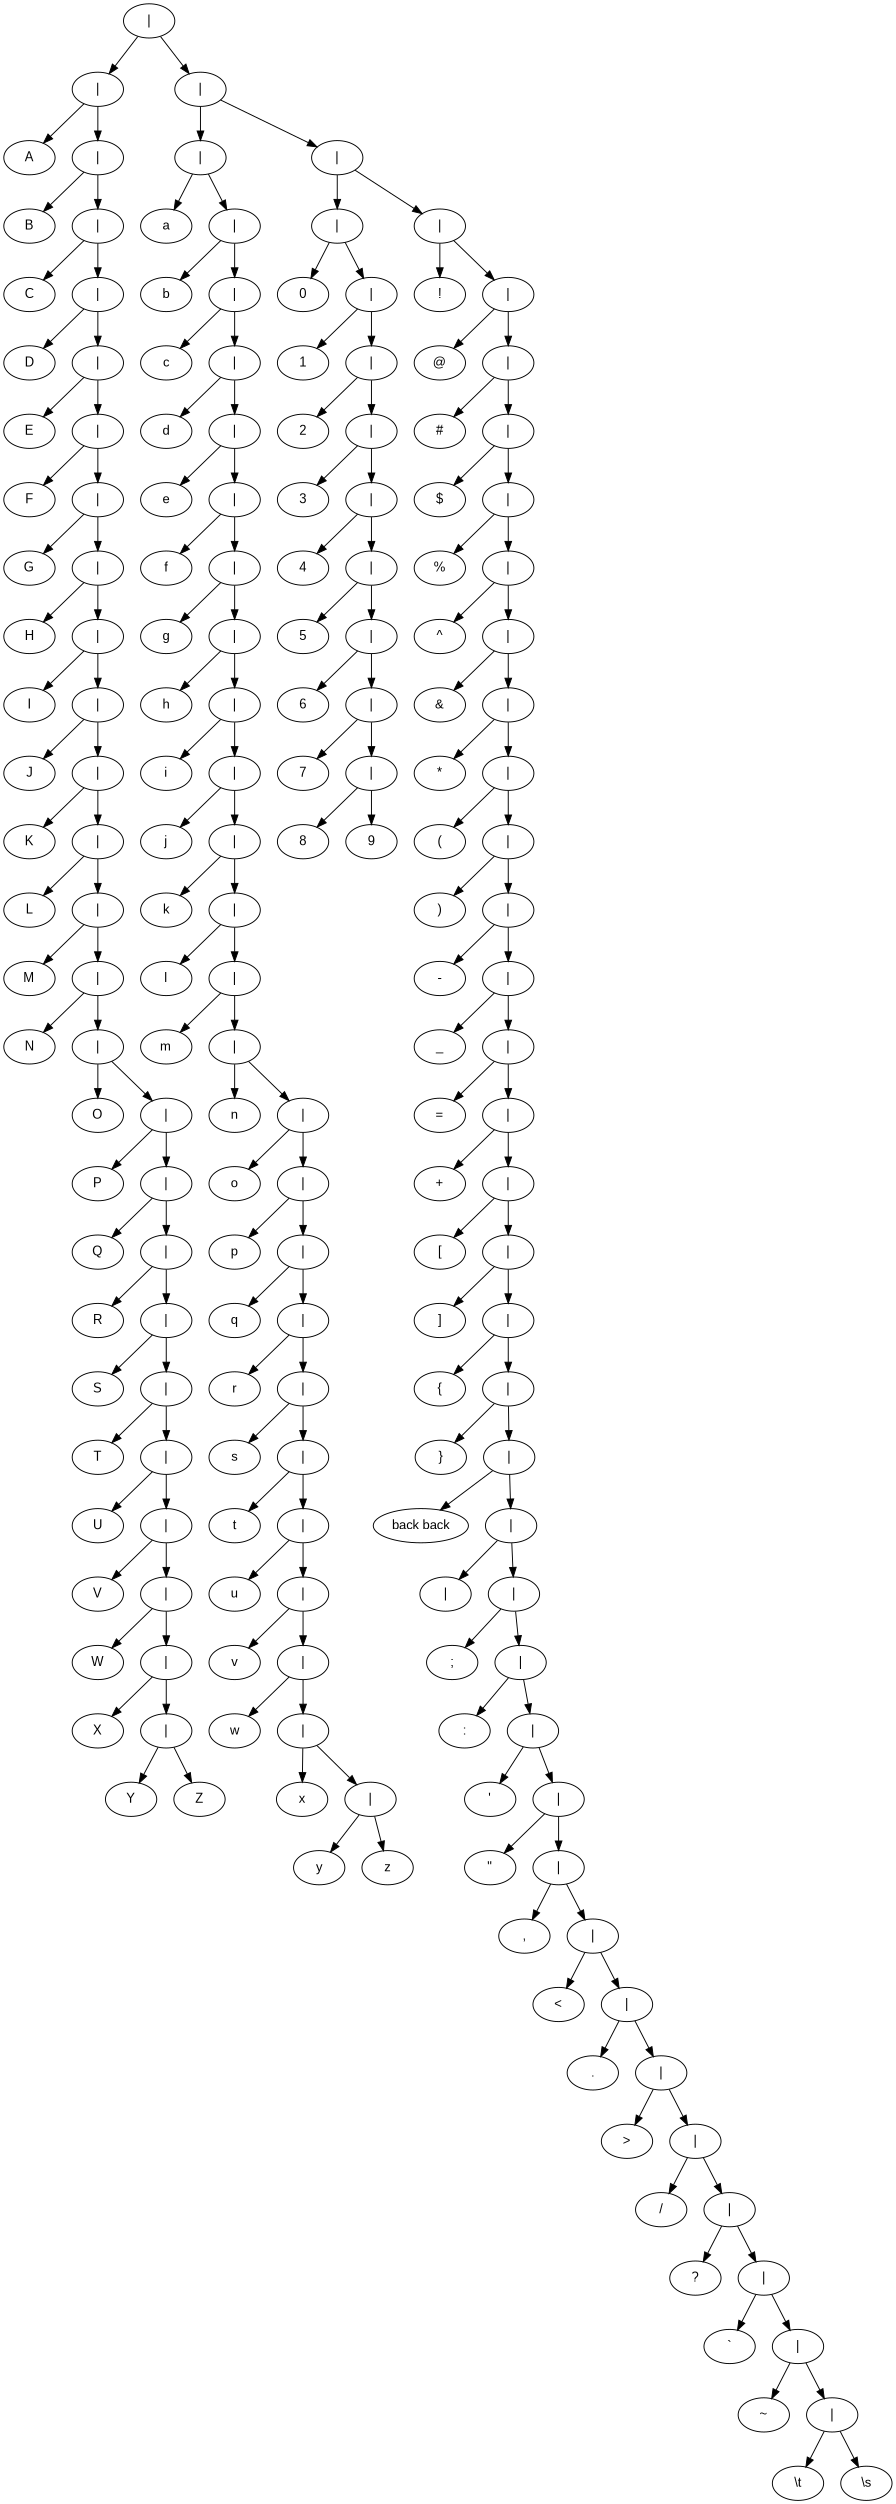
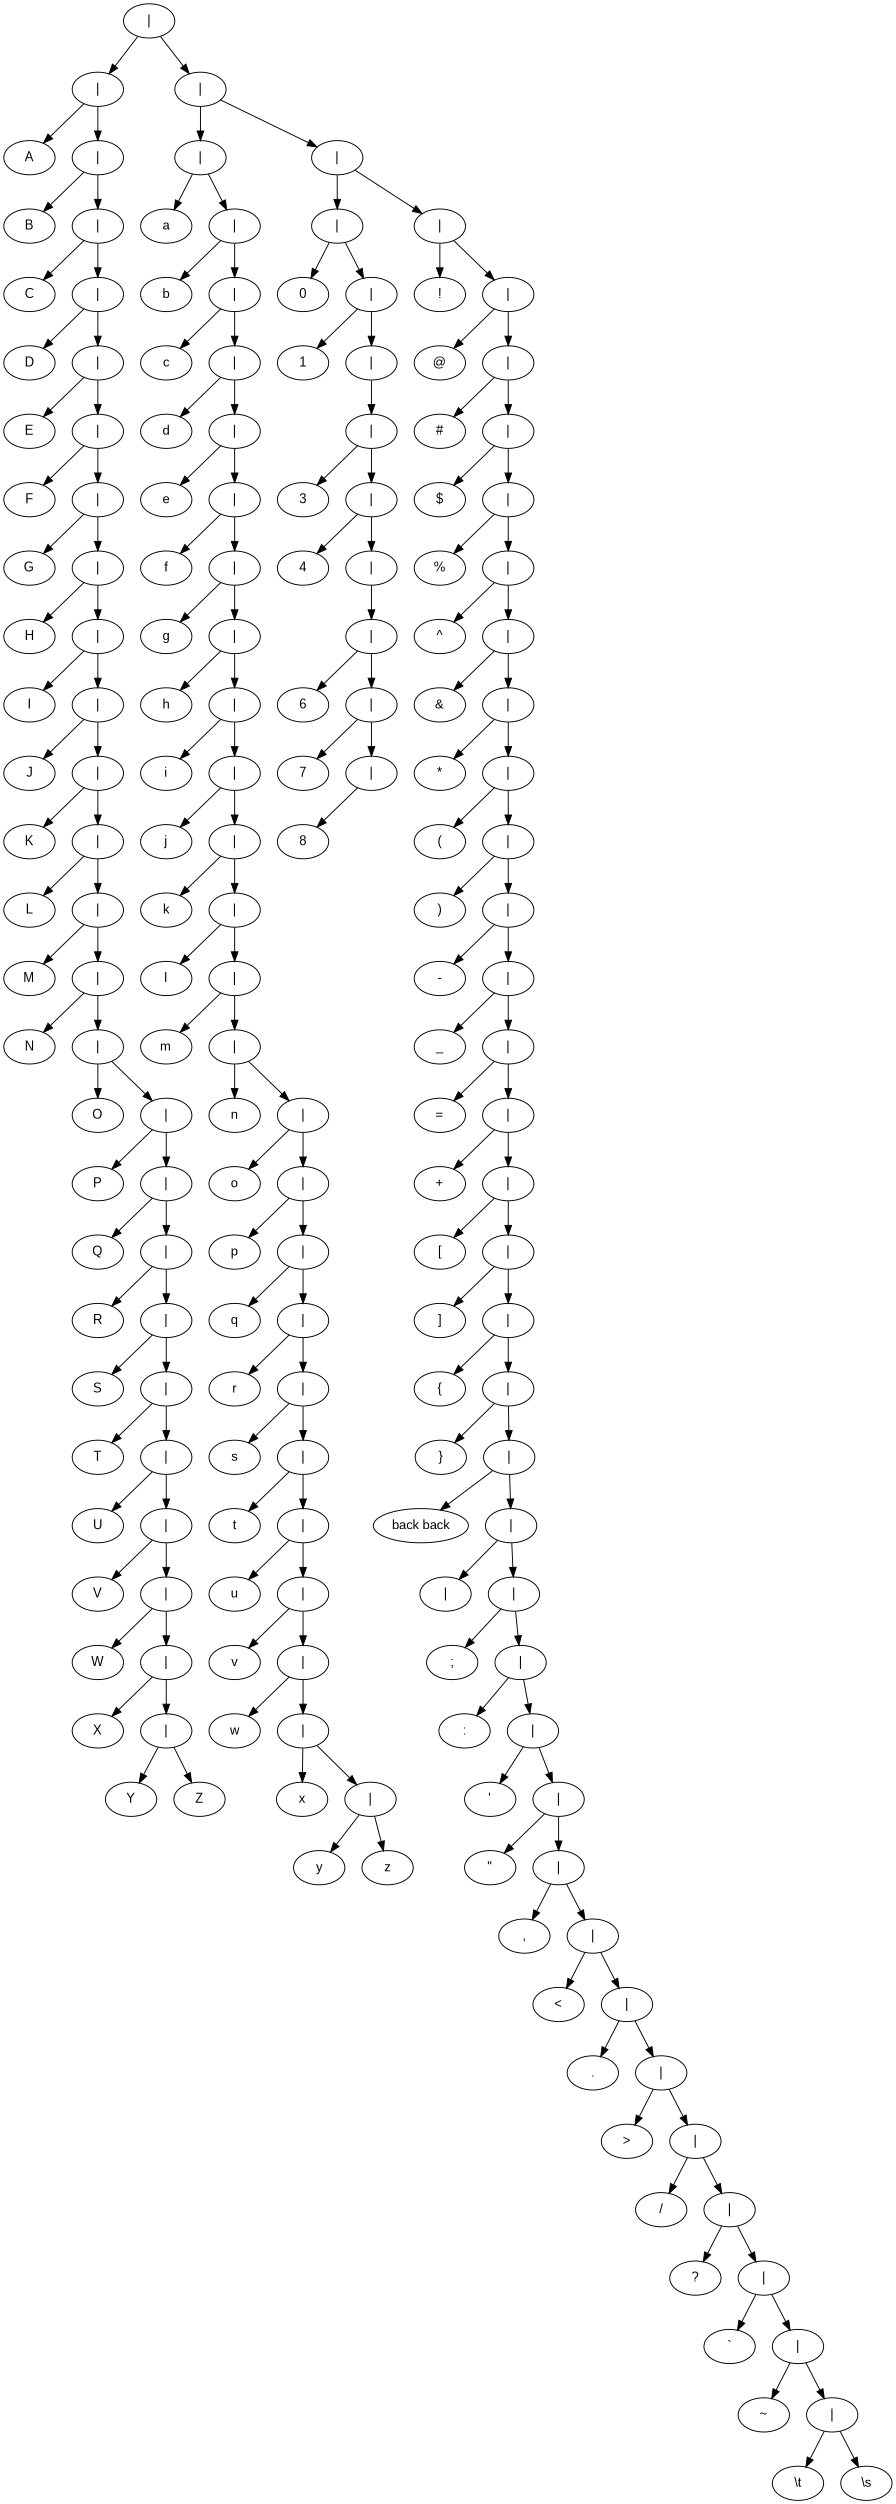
(303, 431) -> none
(303, 636) -> none
(371, 842) -> none
